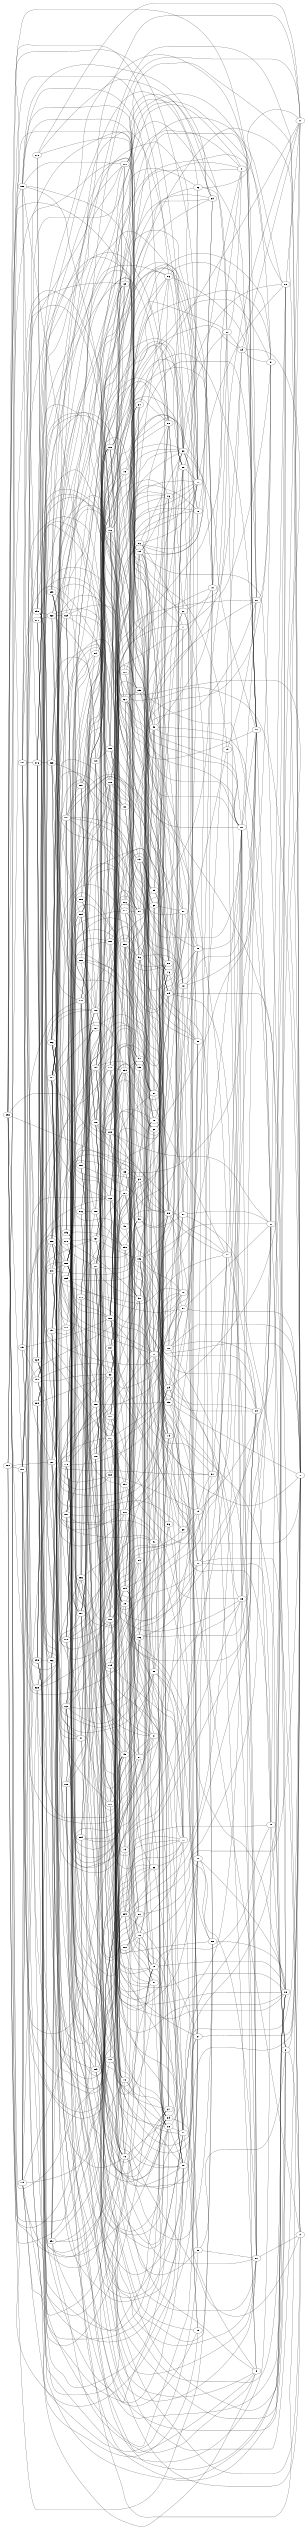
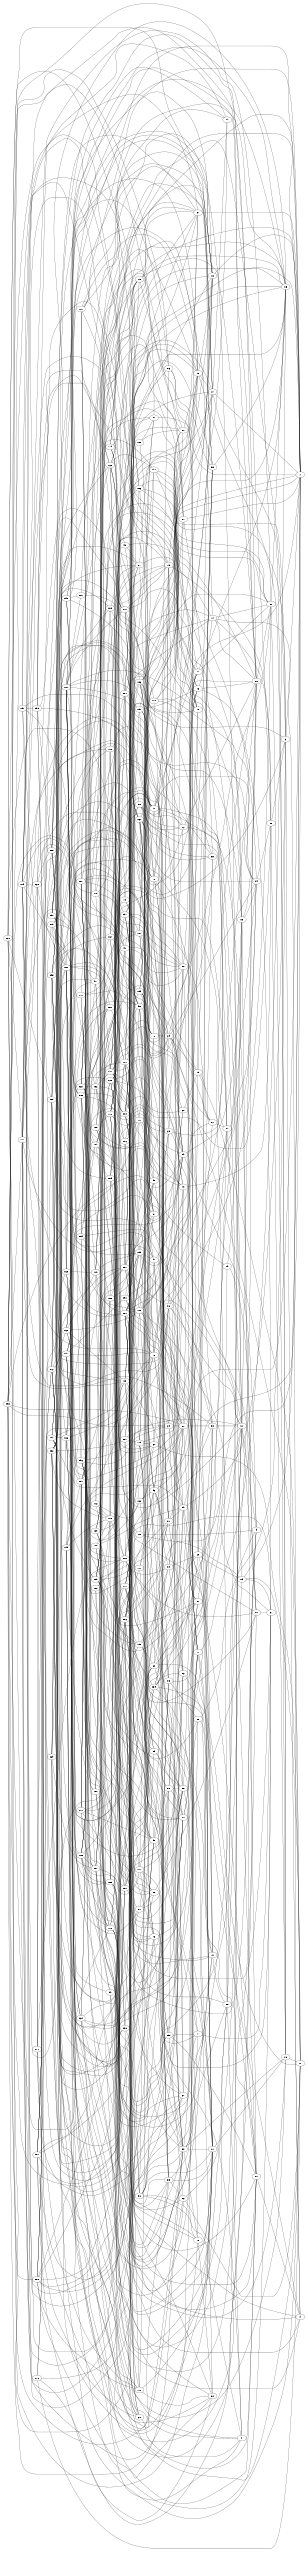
(149, 182) -> (43, 1401)
(179, 359) -> (16, 2158)
(194, 787) -> none
(134, 802) -> none
(119, 837) -> (141, 1021)
(165, 1237) -> (141, 676)
(149, 1240) -> none
(225, 1268) -> none
(86, 1559) -> none
(98, 1617) -> (118, 1322)
none -> (57, 1694)
(115, 1767) -> none
(95, 1887) -> (147, 1181)
(162, 1901) -> none
(133, 1938) -> (132, 916)
none -> (124, 2047)
(19, 2260) -> (16, 457)
none -> (57, 2392)
